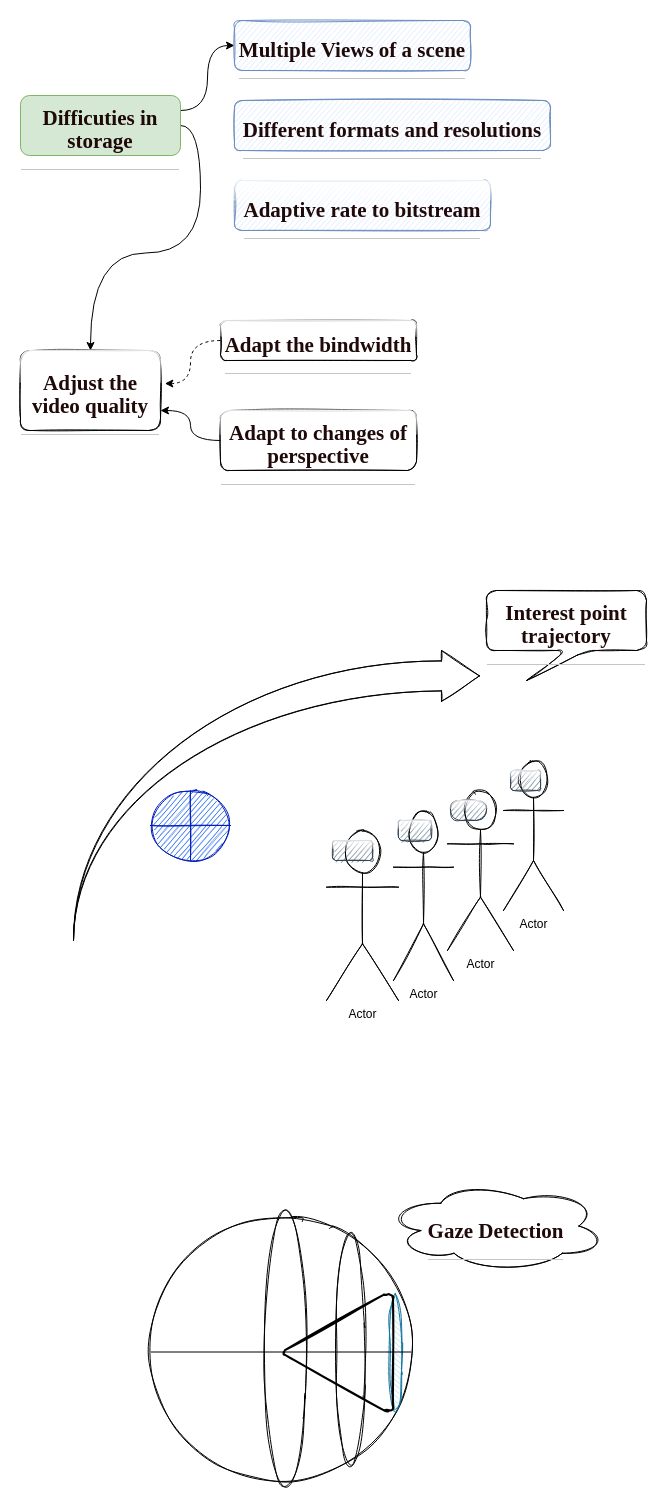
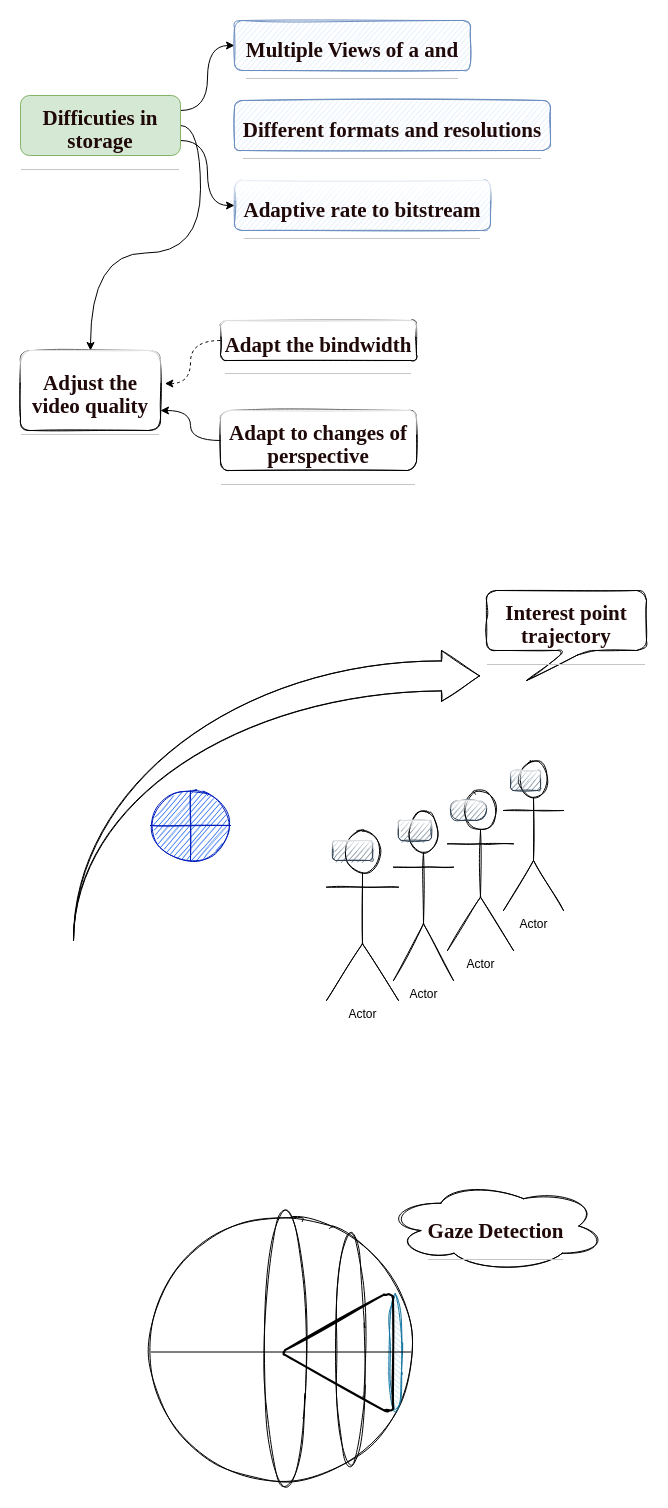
(353, 46) -> (353, 46)
none -> (207, 169)
